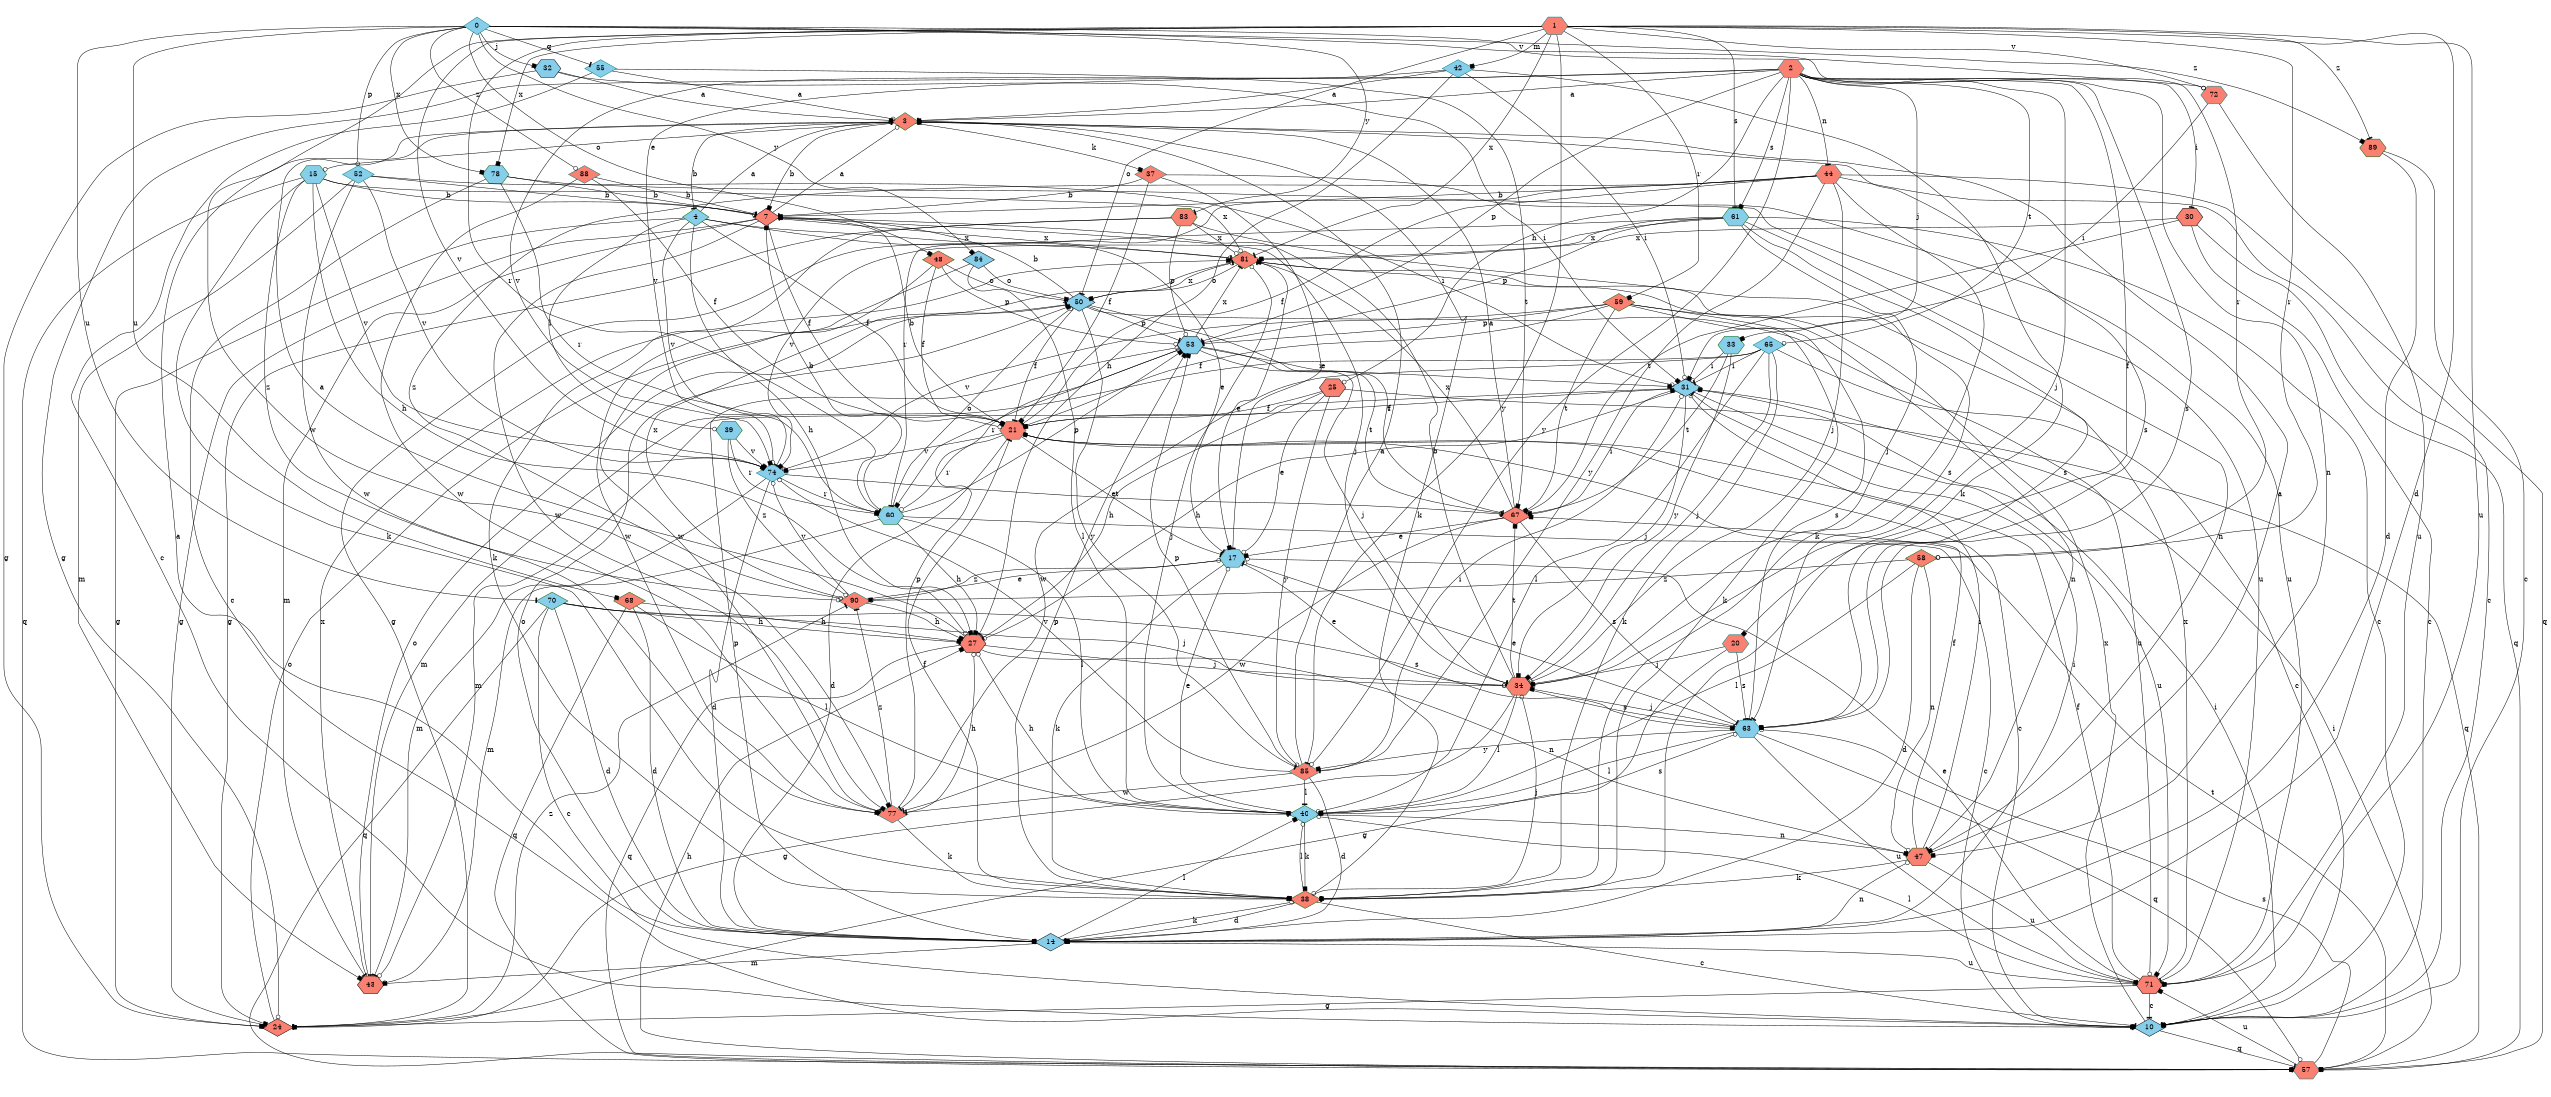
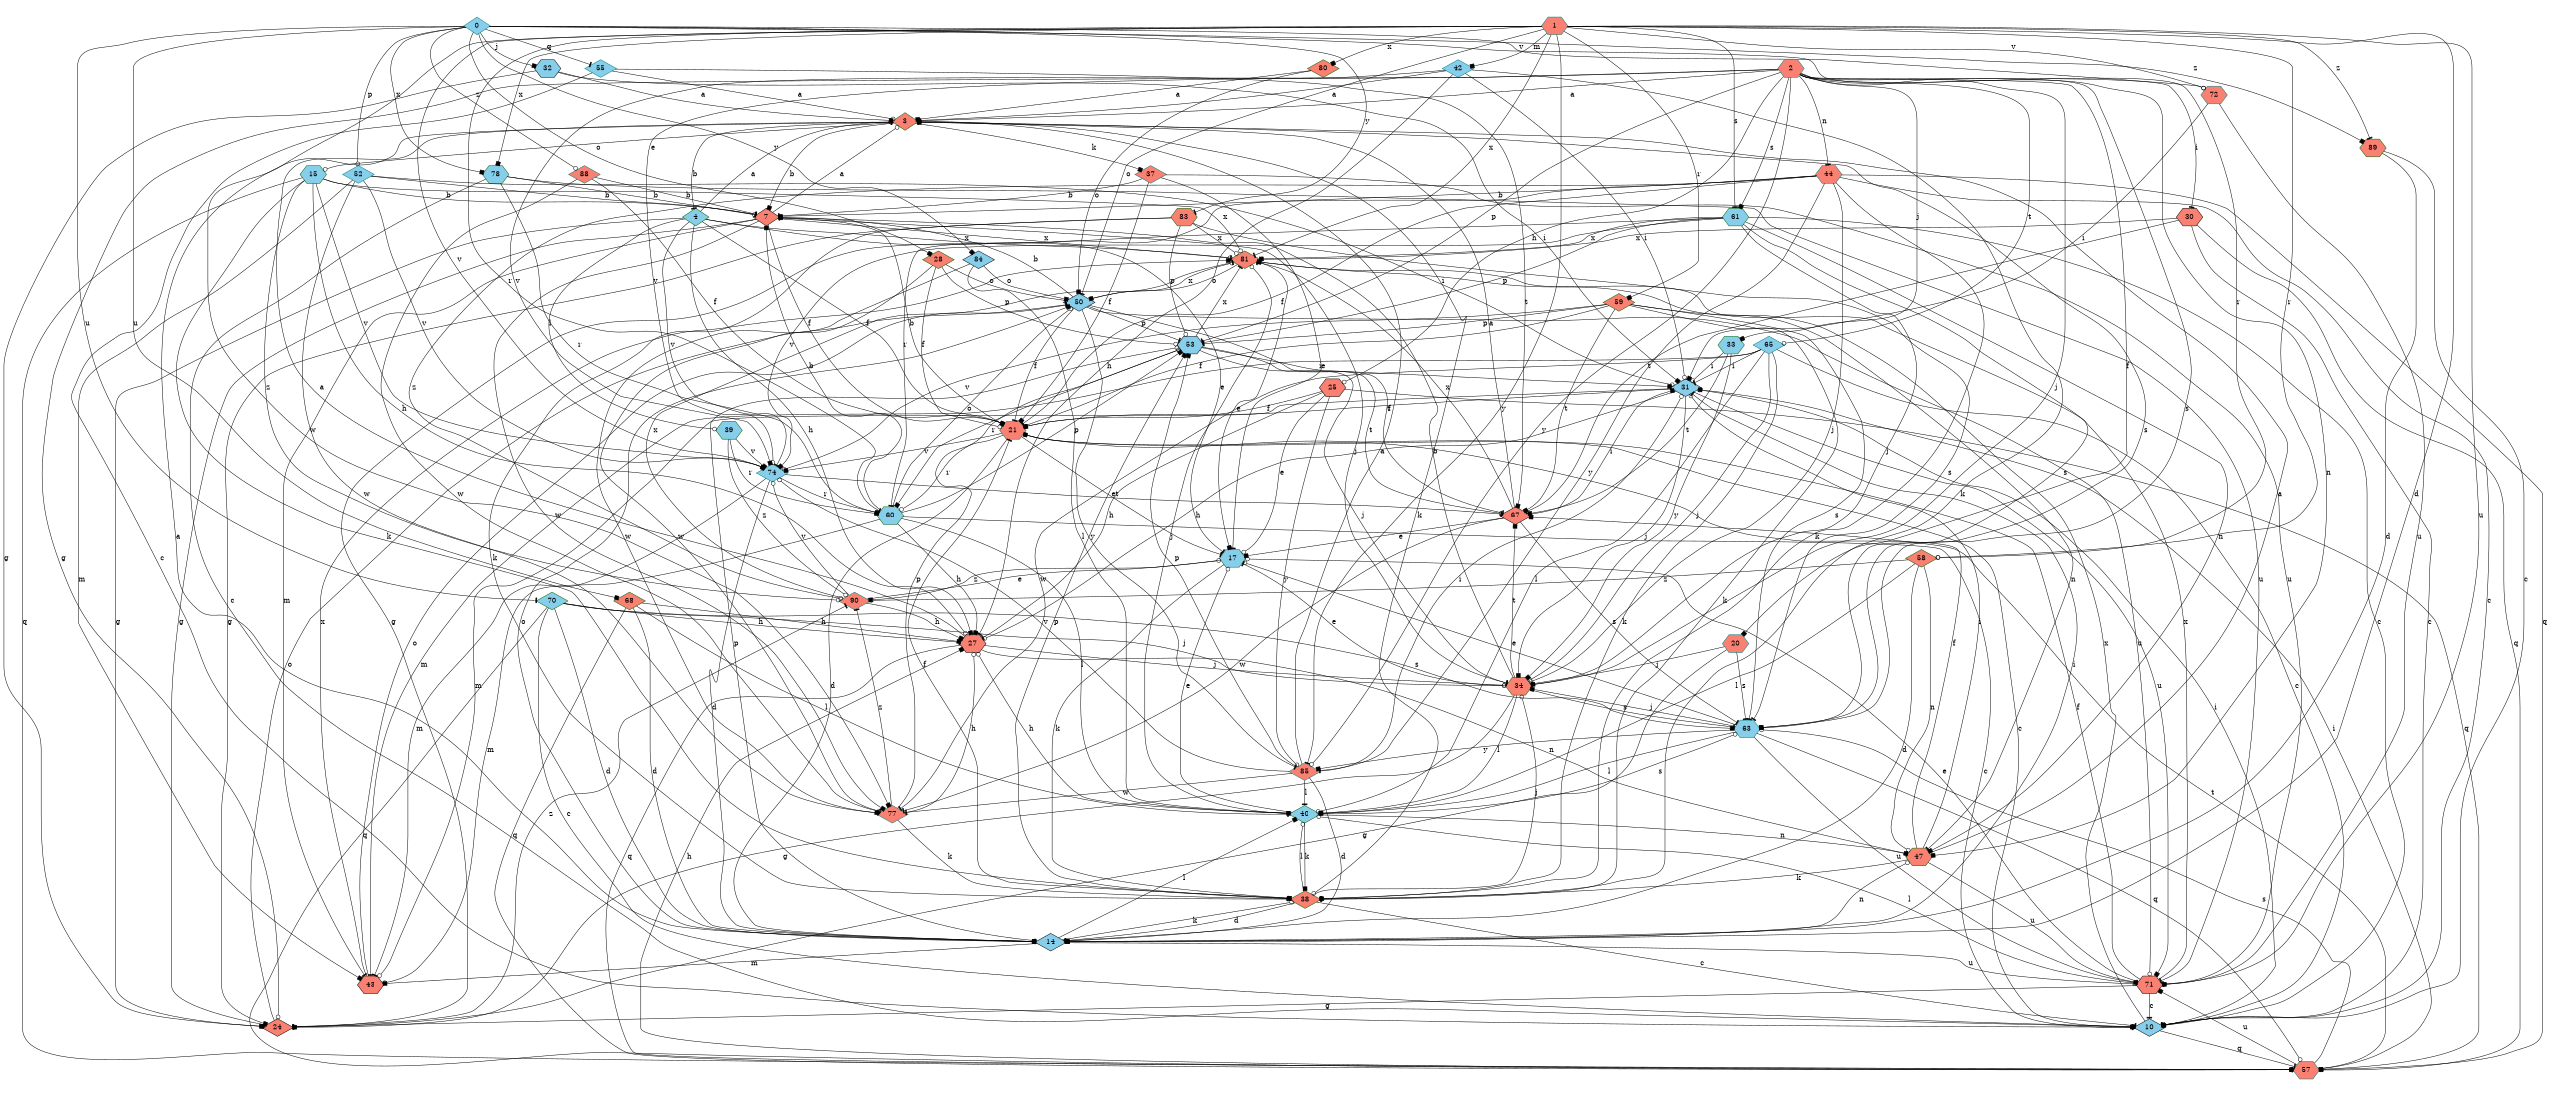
none -> (1323, 69)
(938, 260) -> (938, 260)
